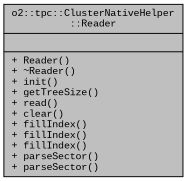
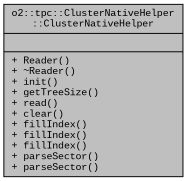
(93, 24) -> (93, 24)
